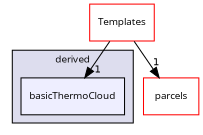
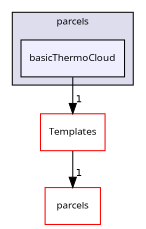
(99, 57) -> (73, 92)
(73, 60) -> (73, 22)
